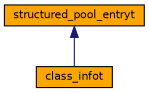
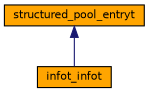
(74, 77) -> (74, 77)
